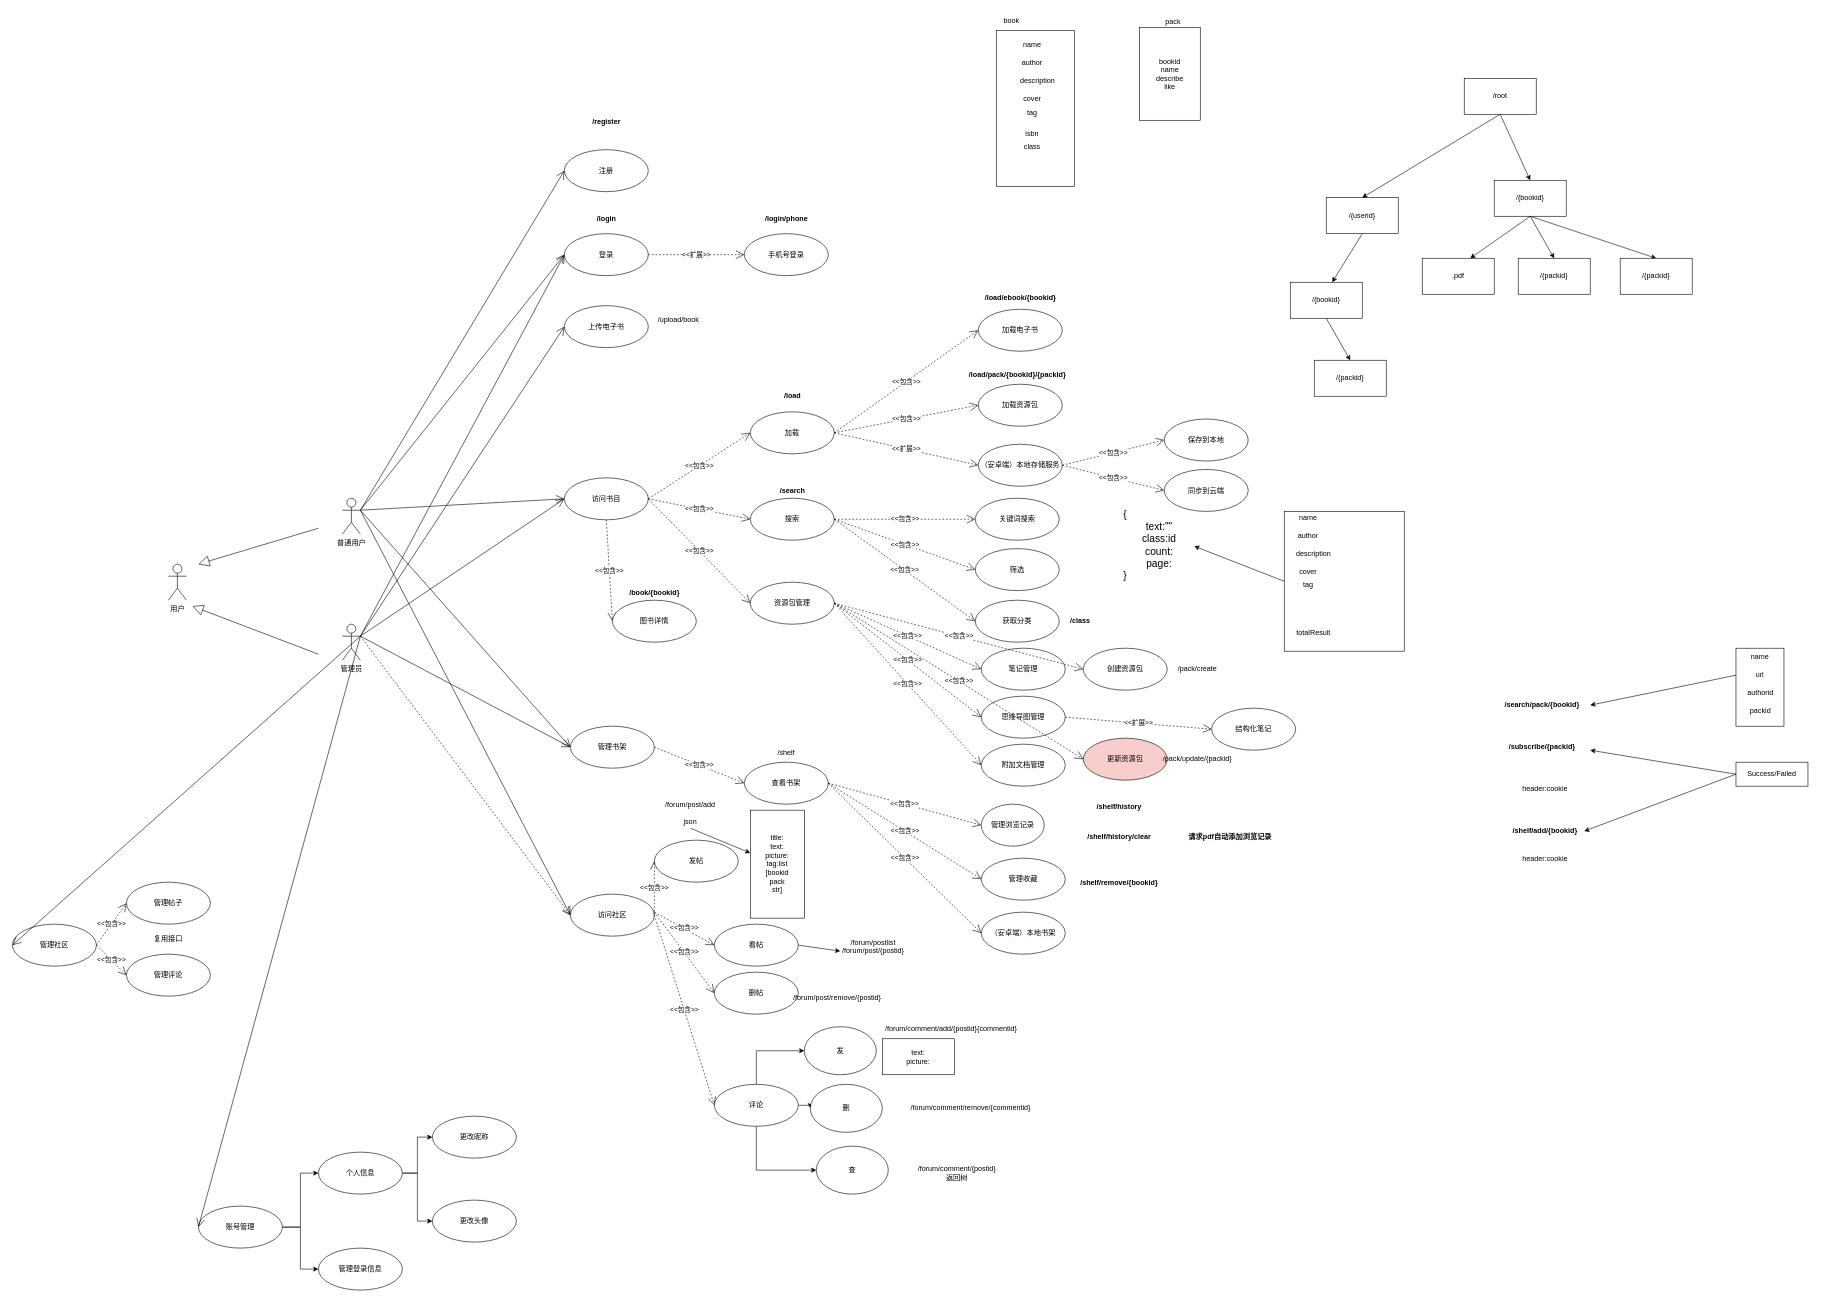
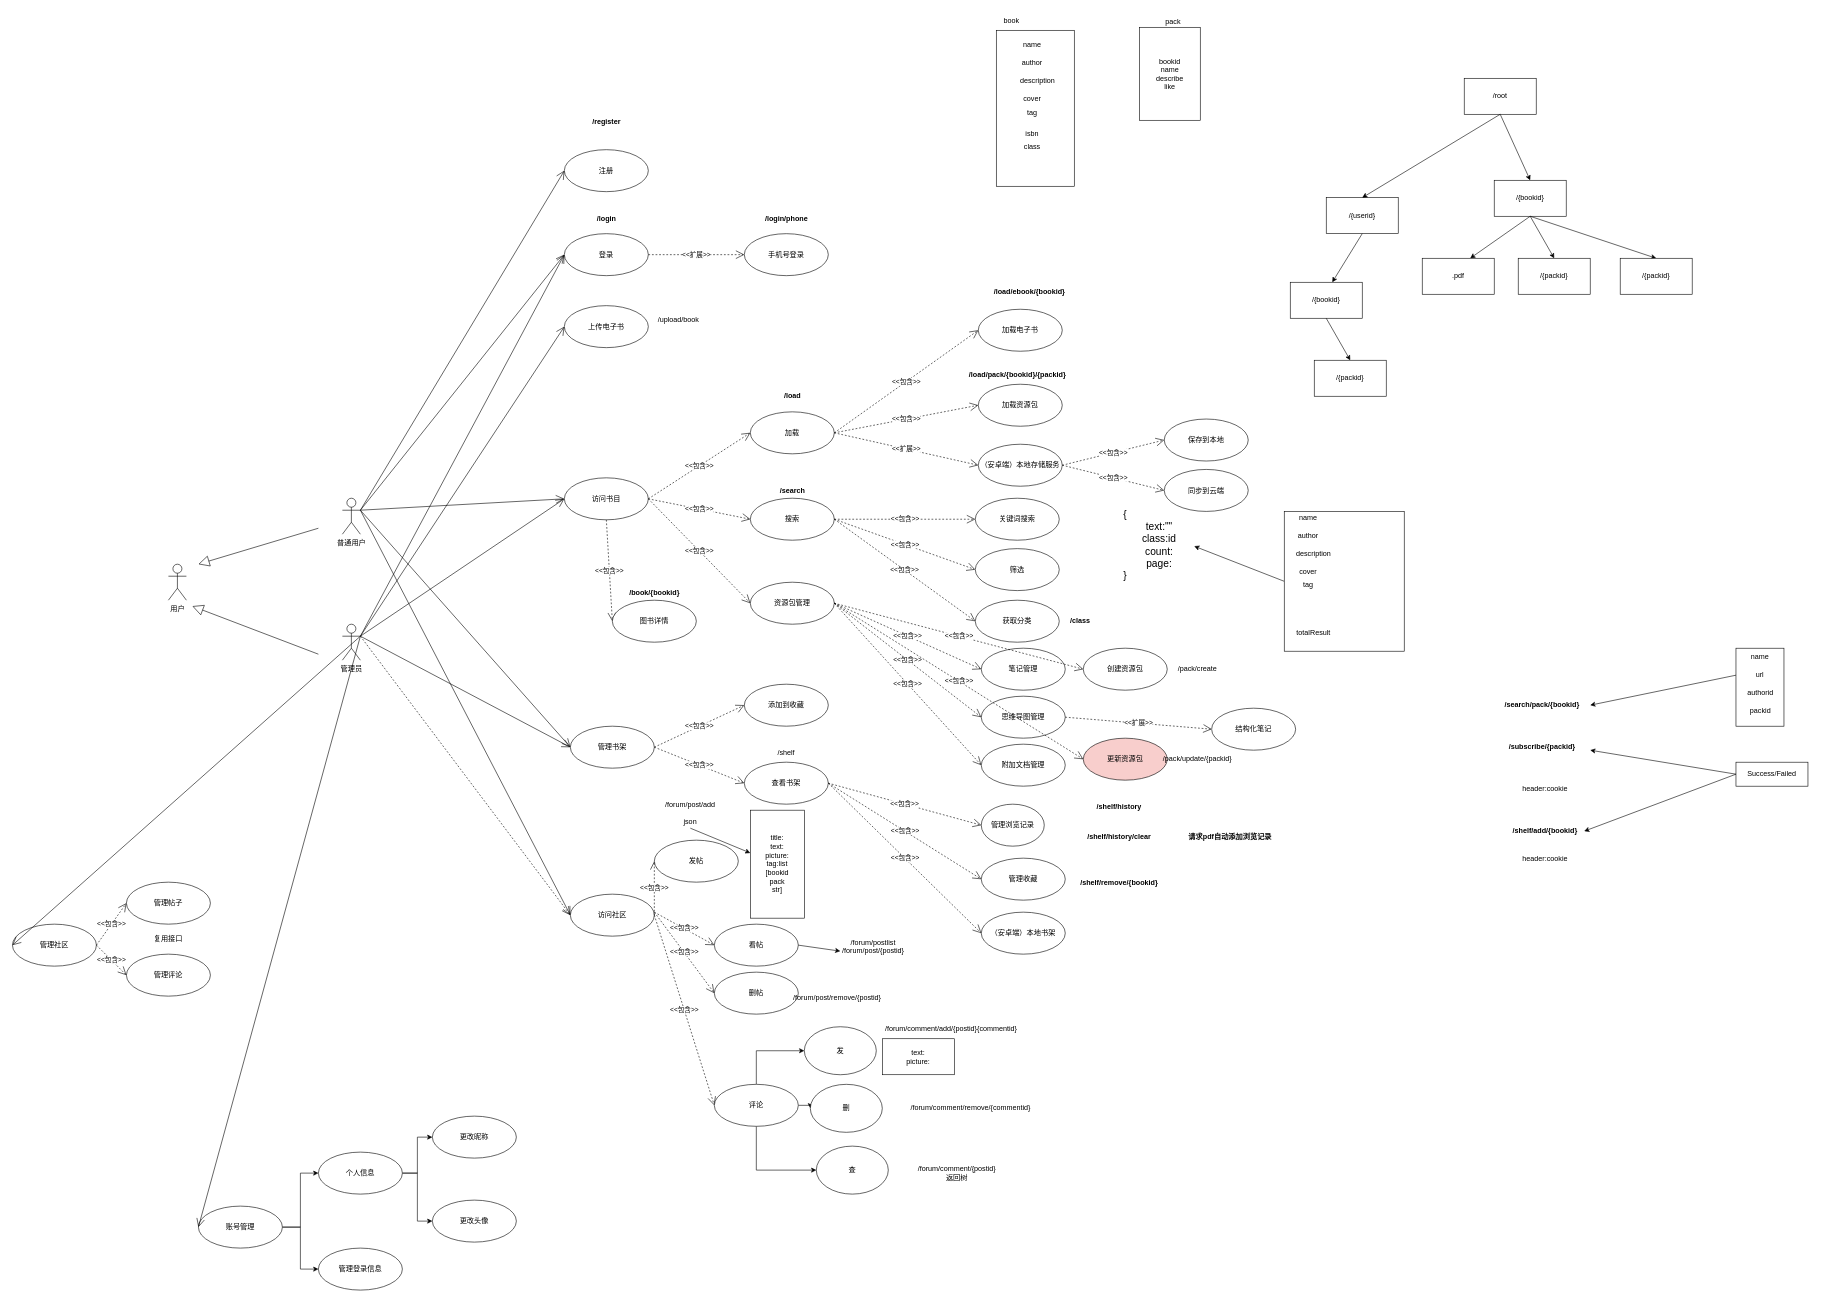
(1020, 298) -> (1029, 292)
none -> (786, 705)
none -> (699, 726)
